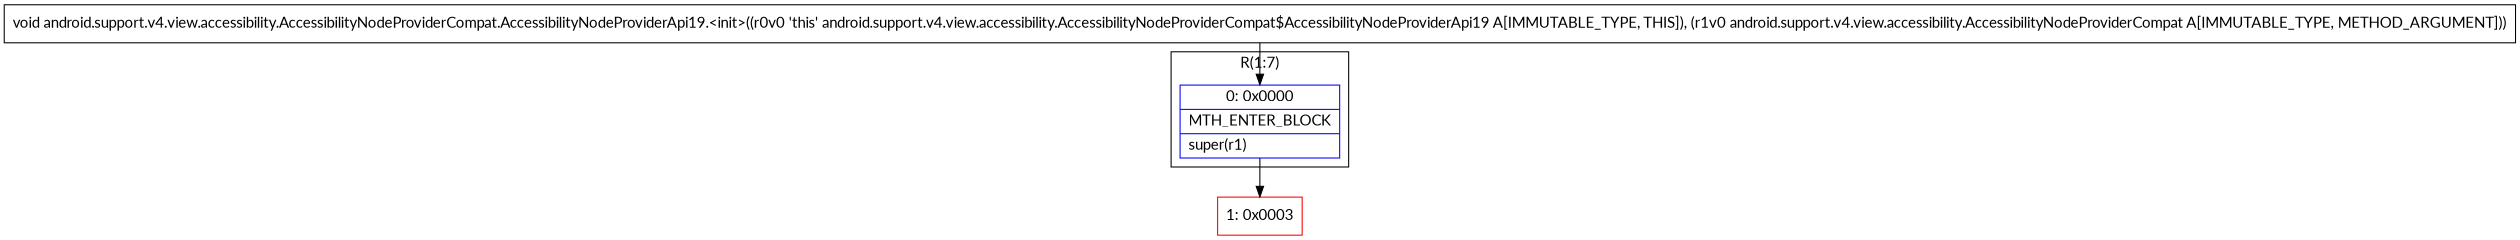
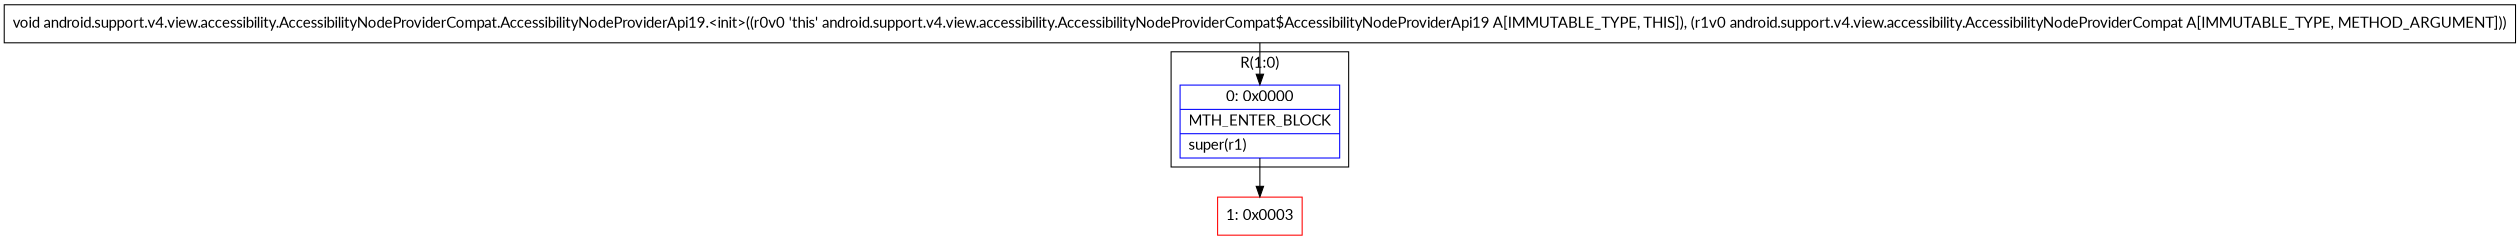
(1260, 64) -> (1260, 64)
